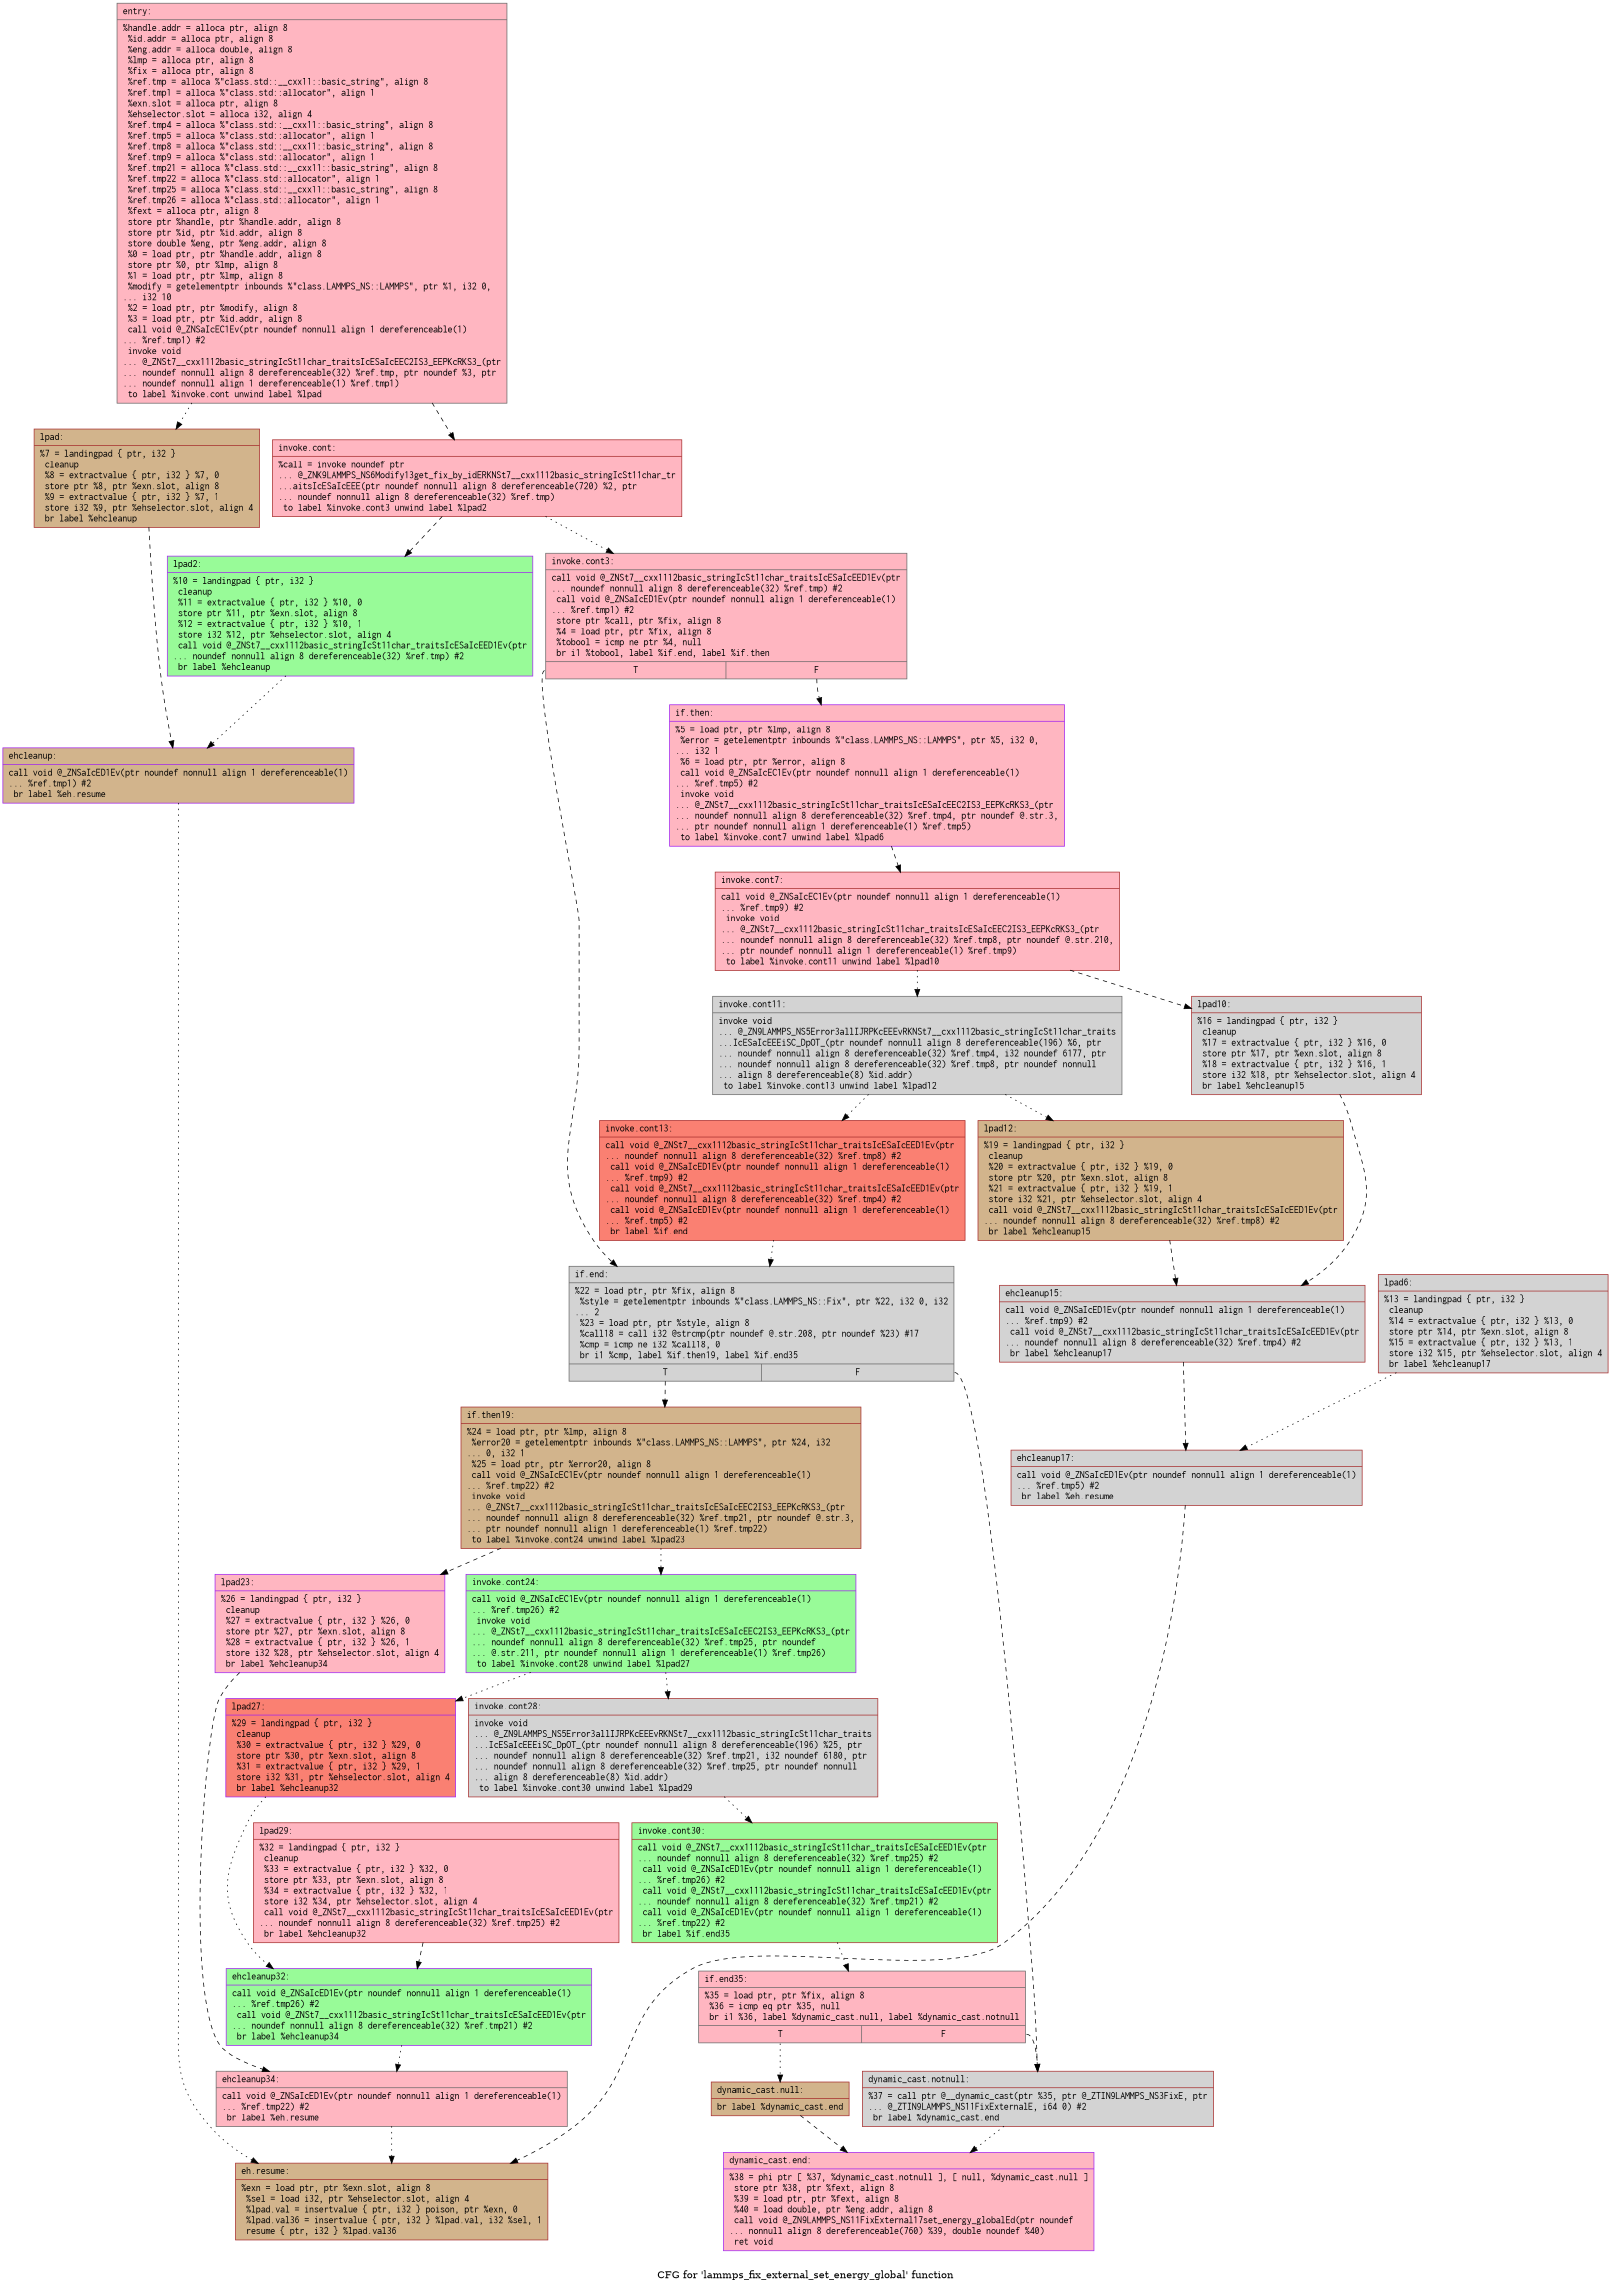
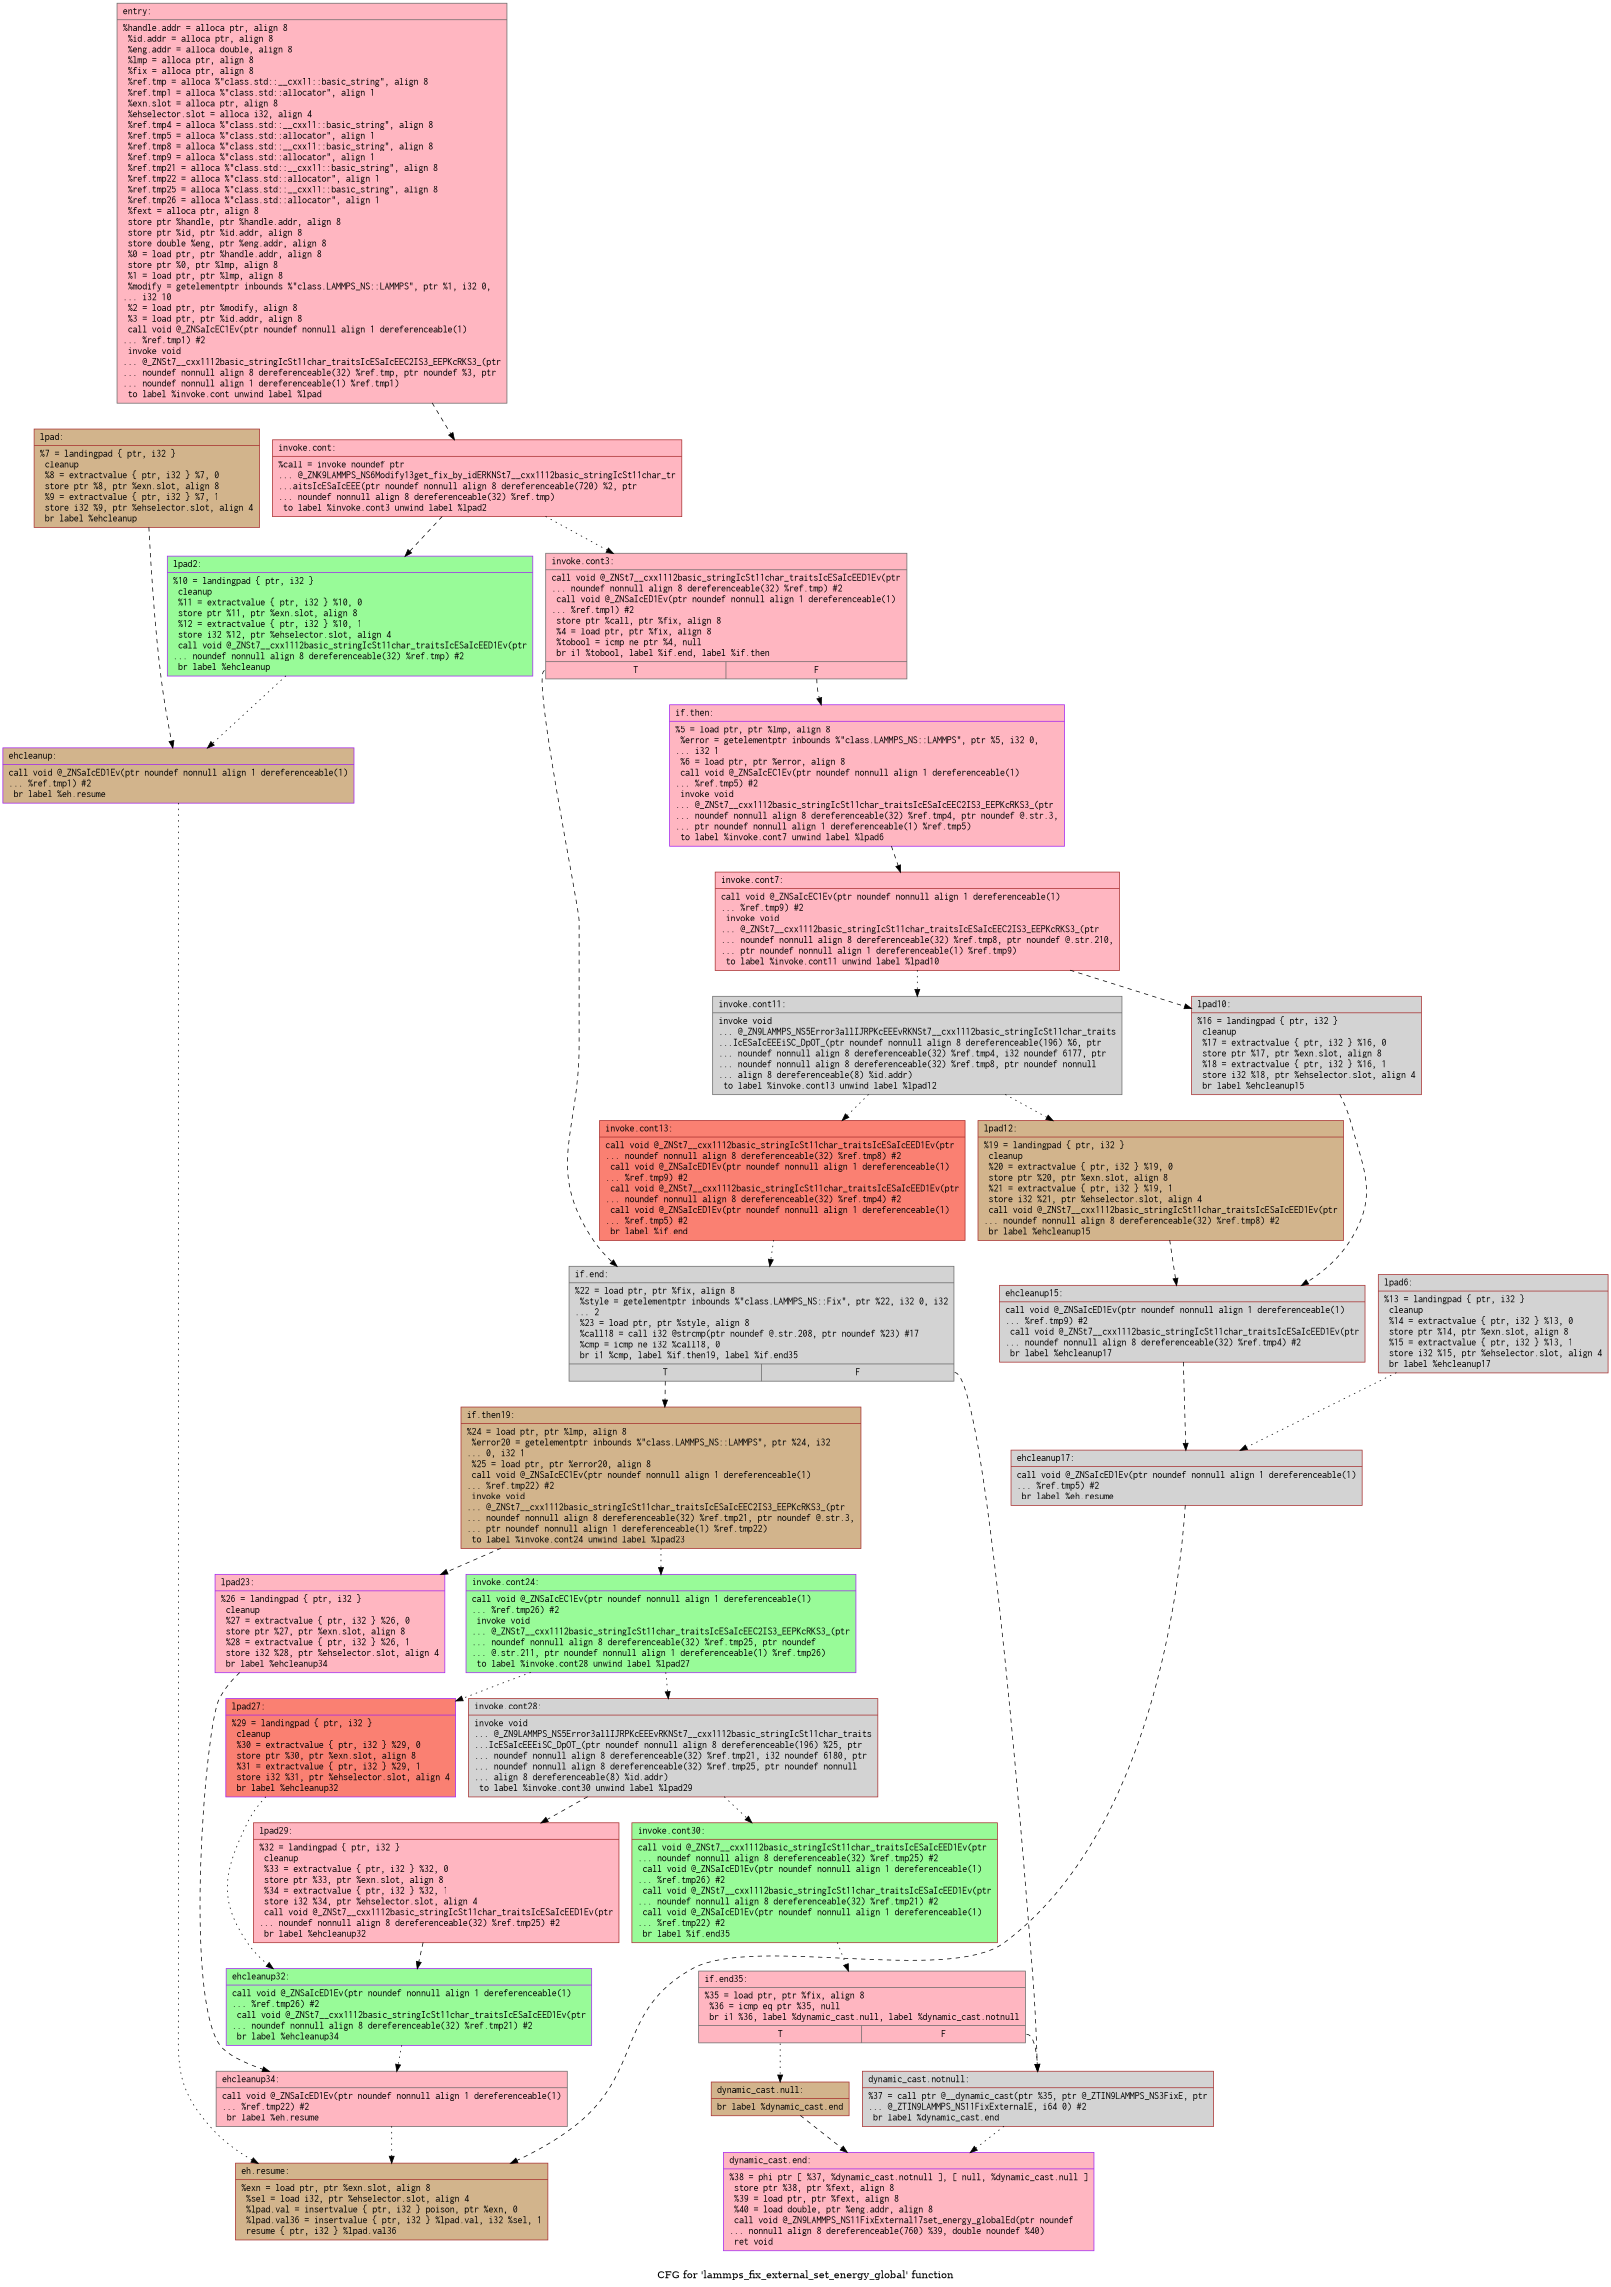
(186, 413) -> none
none -> (567, 1808)
